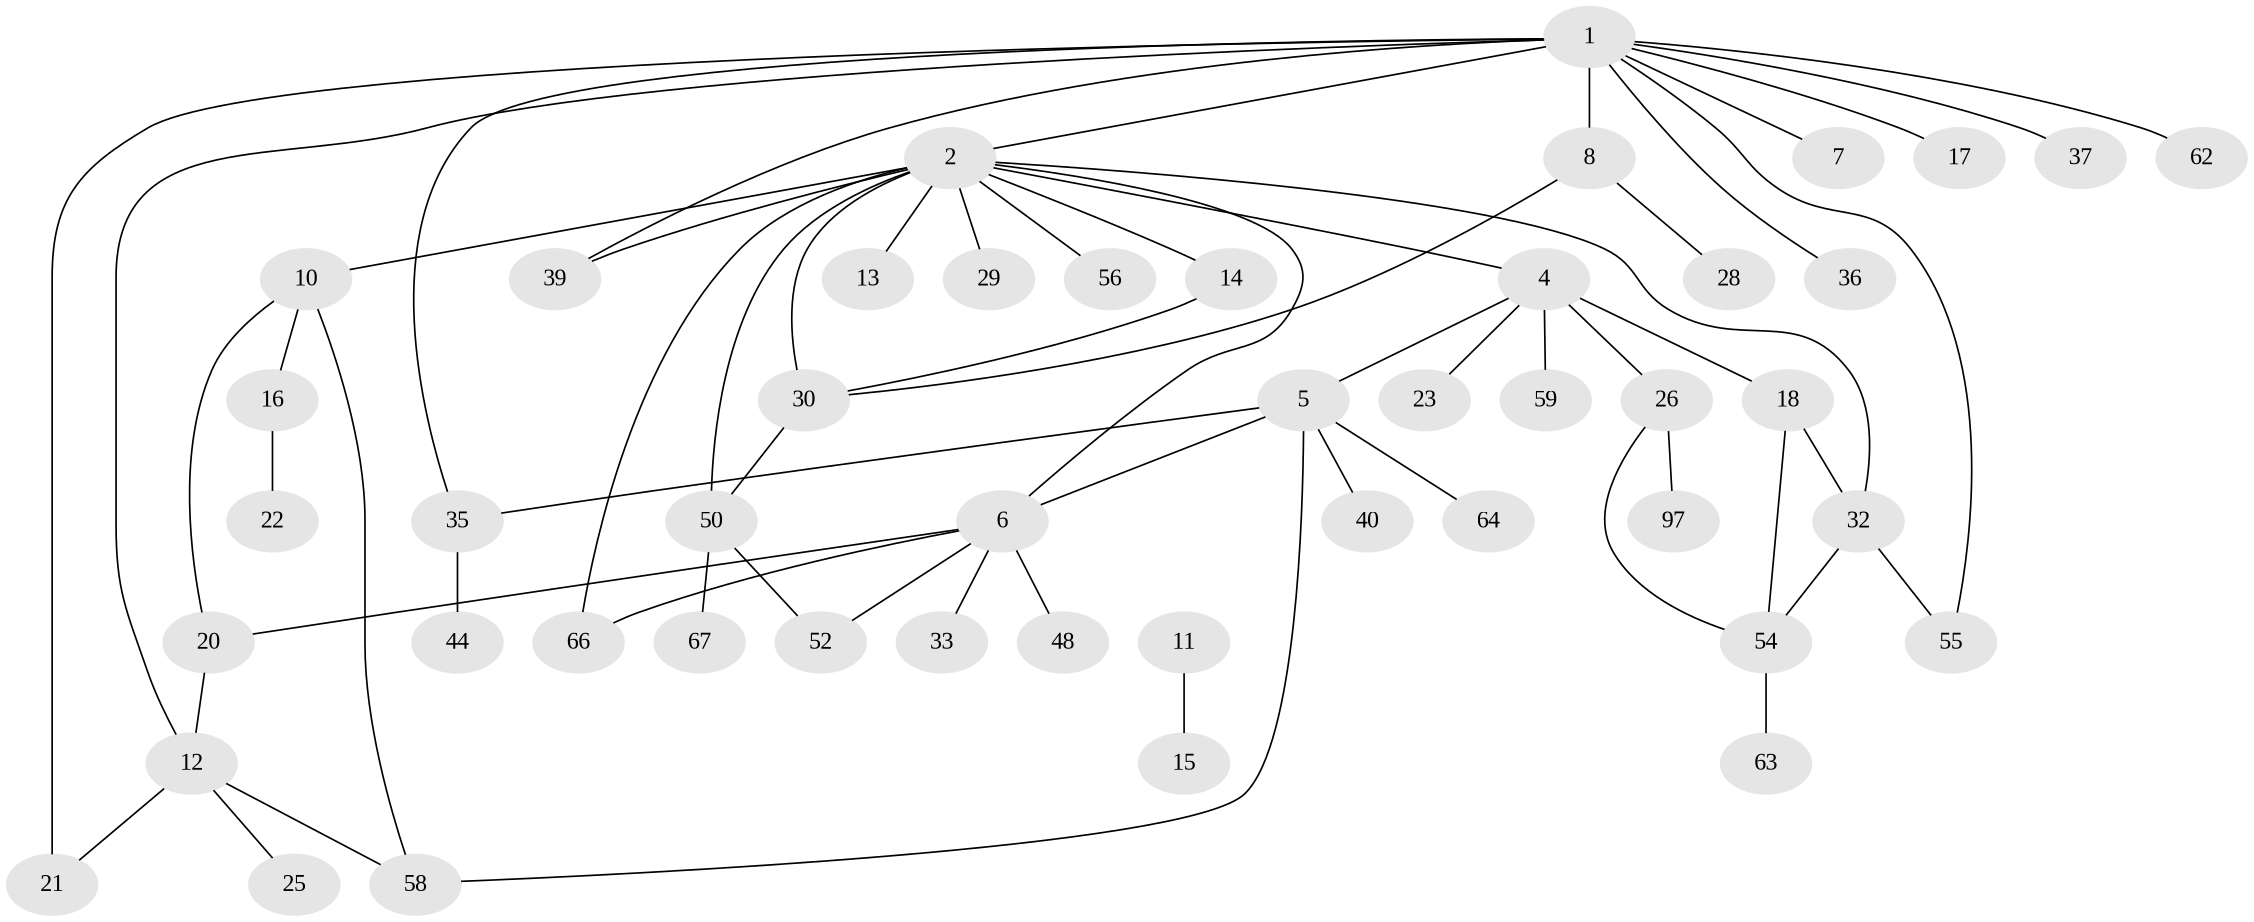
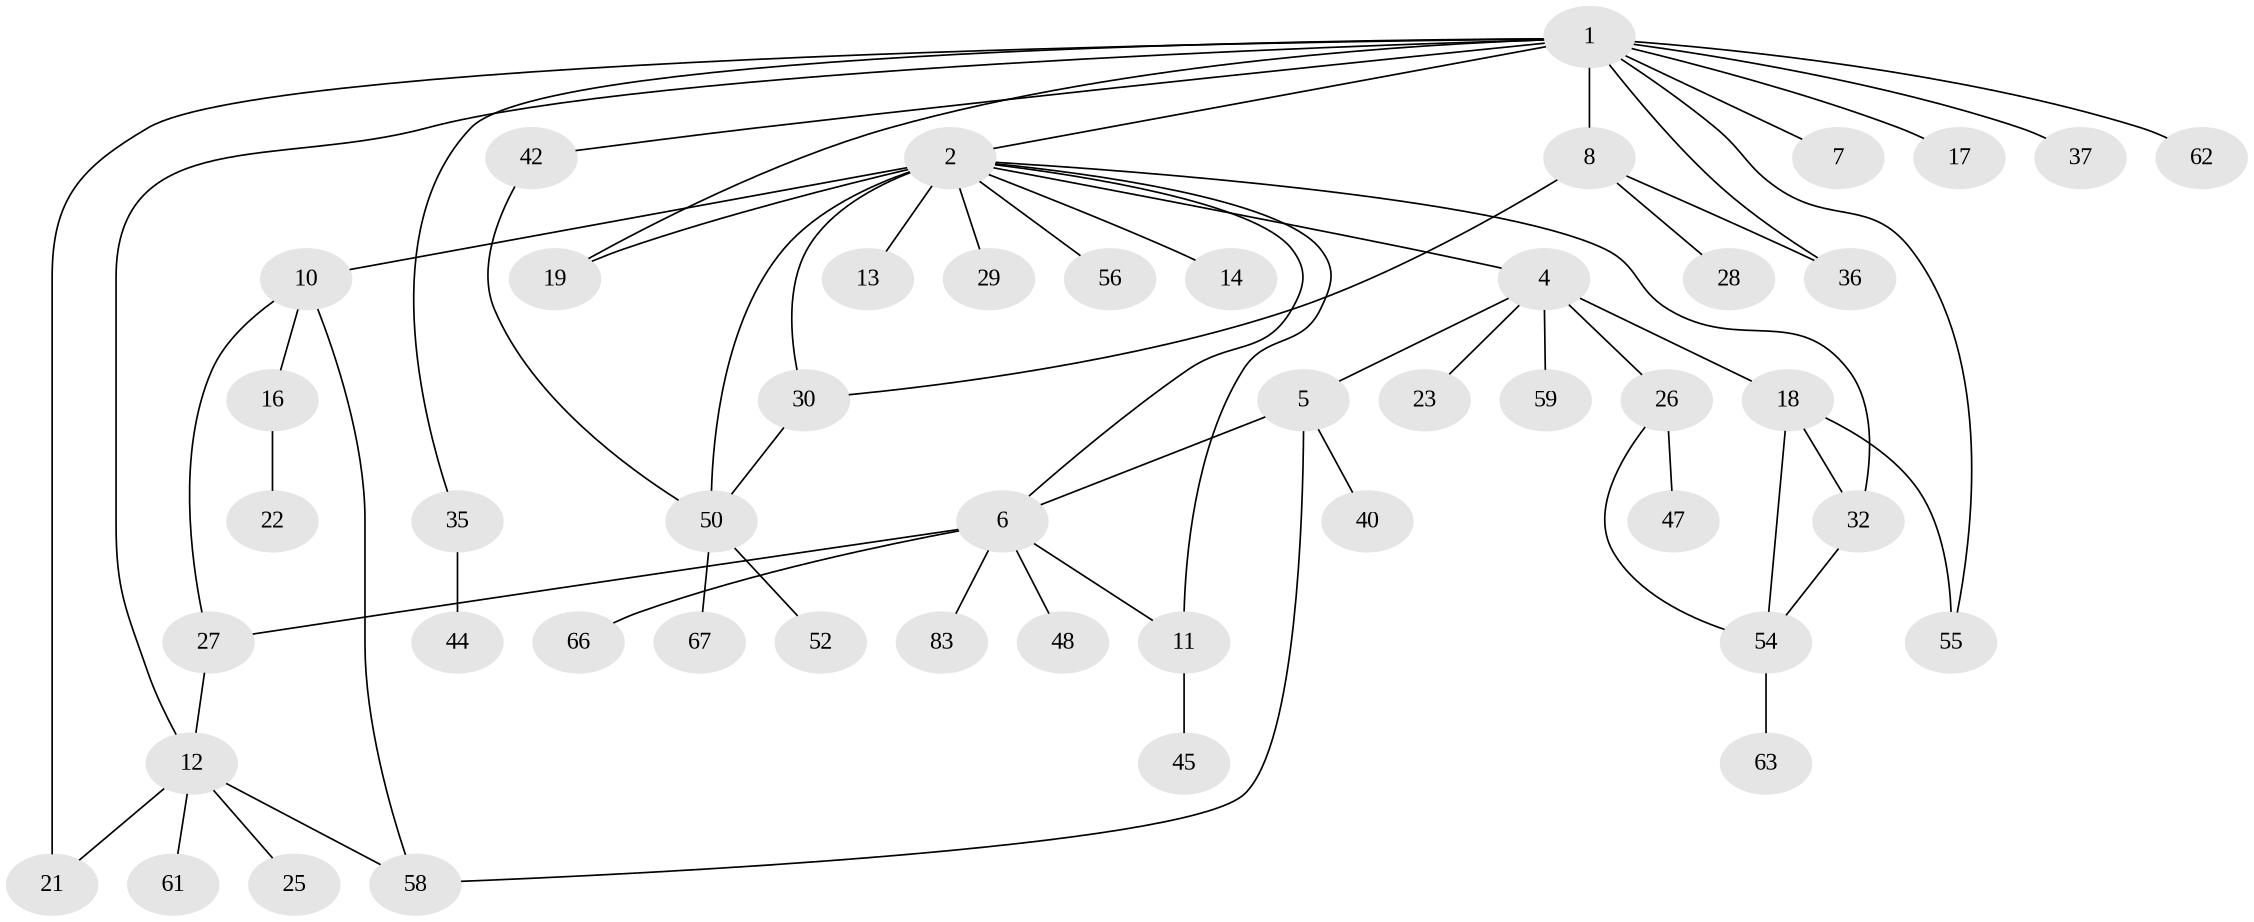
none -> (531, 158)
none -> (1721, 218)
(555, 279) -> (555, 279)
(677, 334) -> (1330, 284)
(1024, 353) -> none
(880, 459) -> none
(1489, 521) -> none
(1674, 521) -> (1674, 521)
(911, 582) -> (1093, 582)
(1905, 582) -> (1921, 494)
(209, 643) -> (209, 643)
(942, 643) -> (942, 643)
(1184, 764) -> (1184, 764)
none -> (173, 885)
